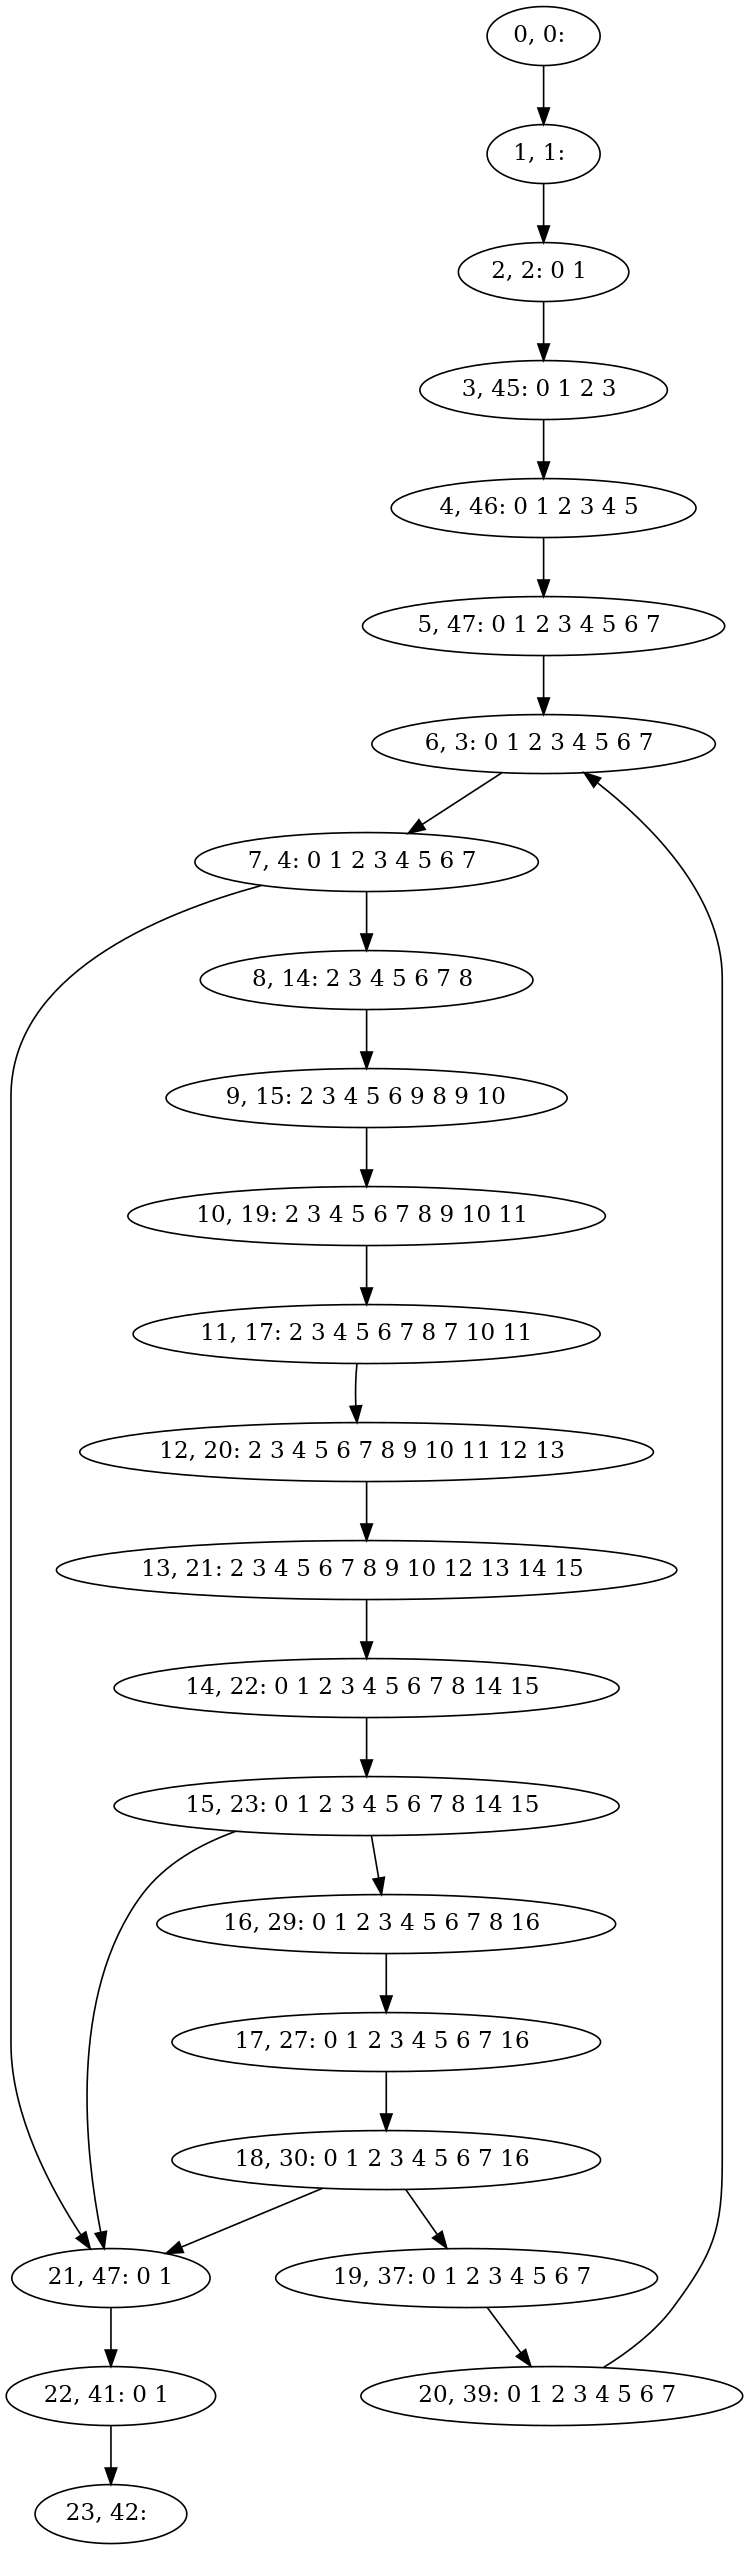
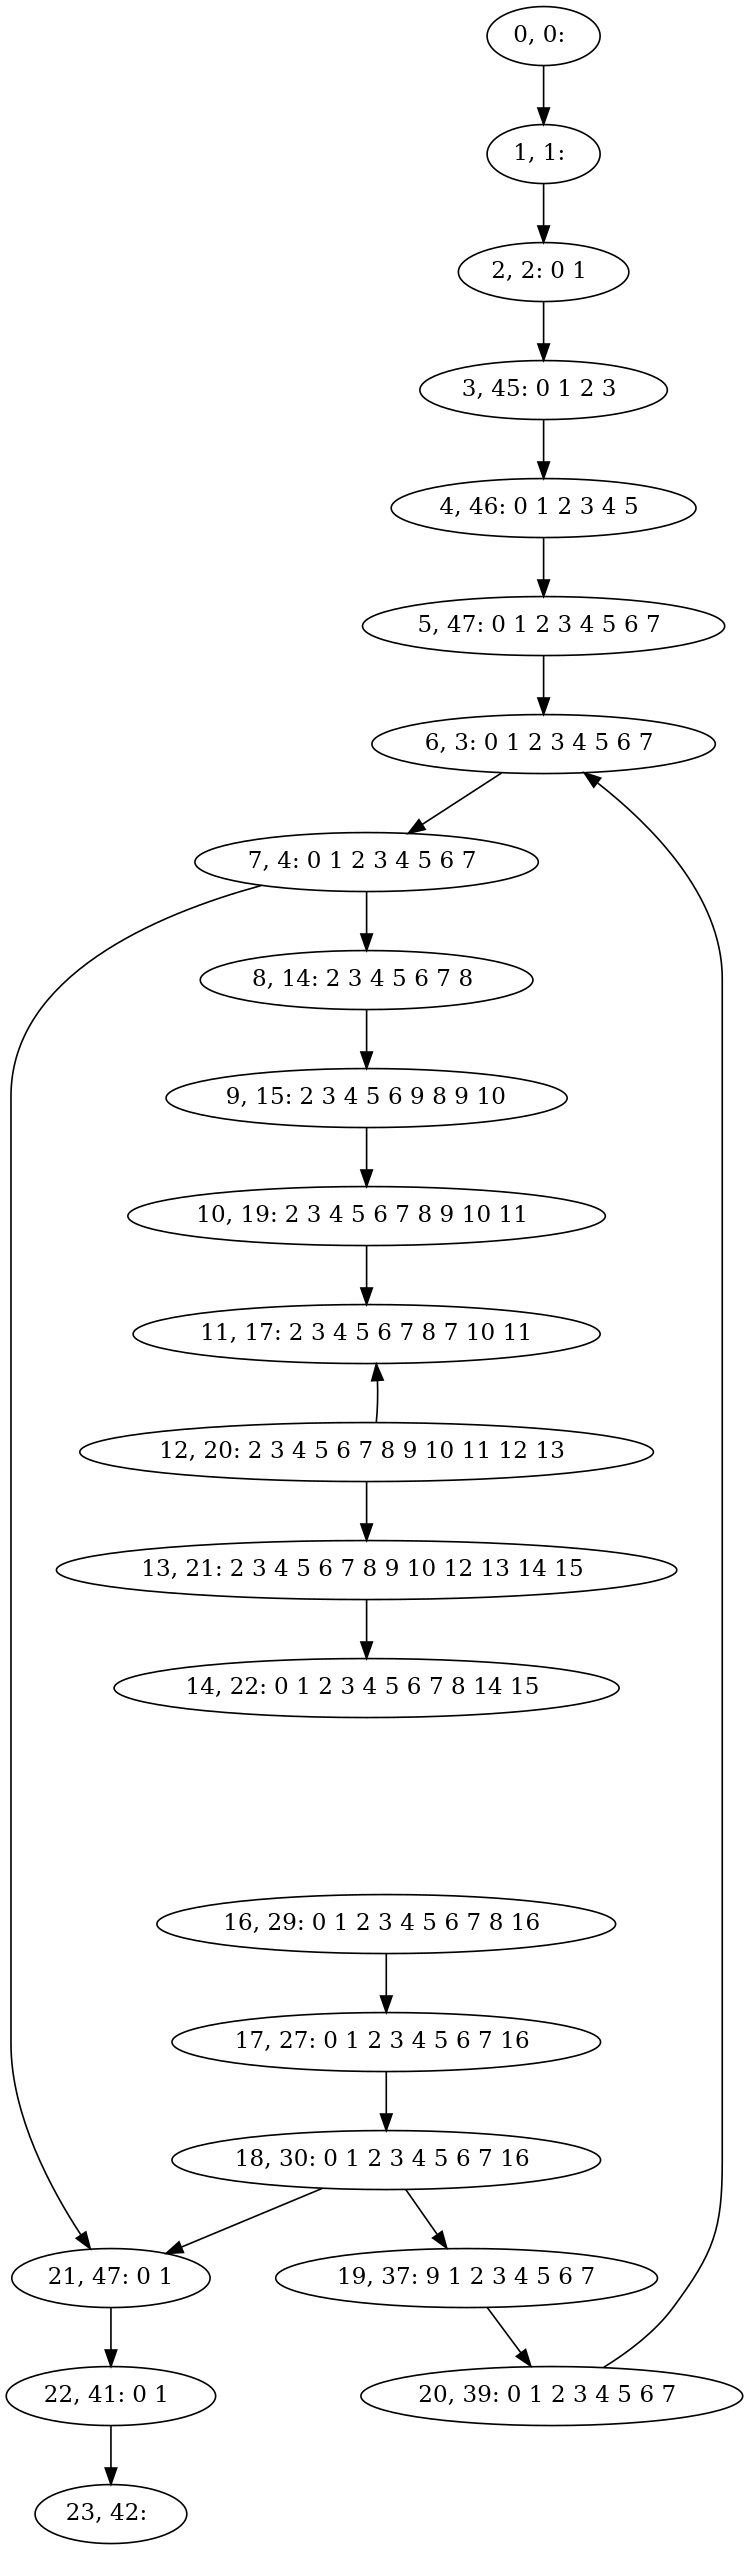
(356, 1385) -> (378, 1401)
(367, 1806) -> none
(467, 2278) -> (467, 2278)
